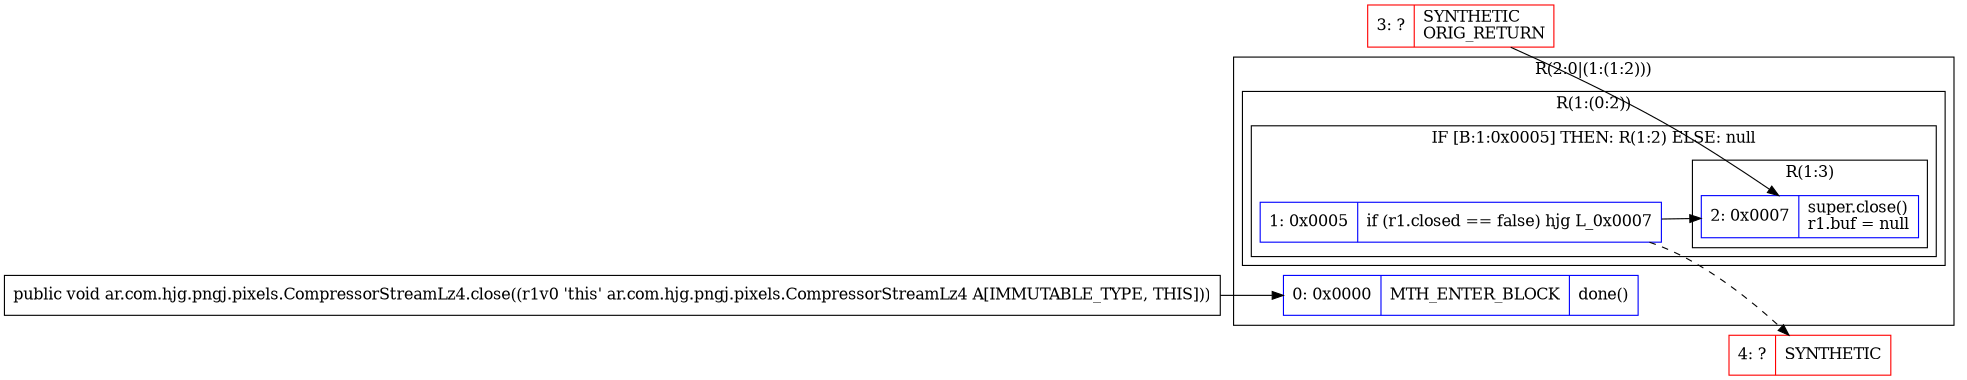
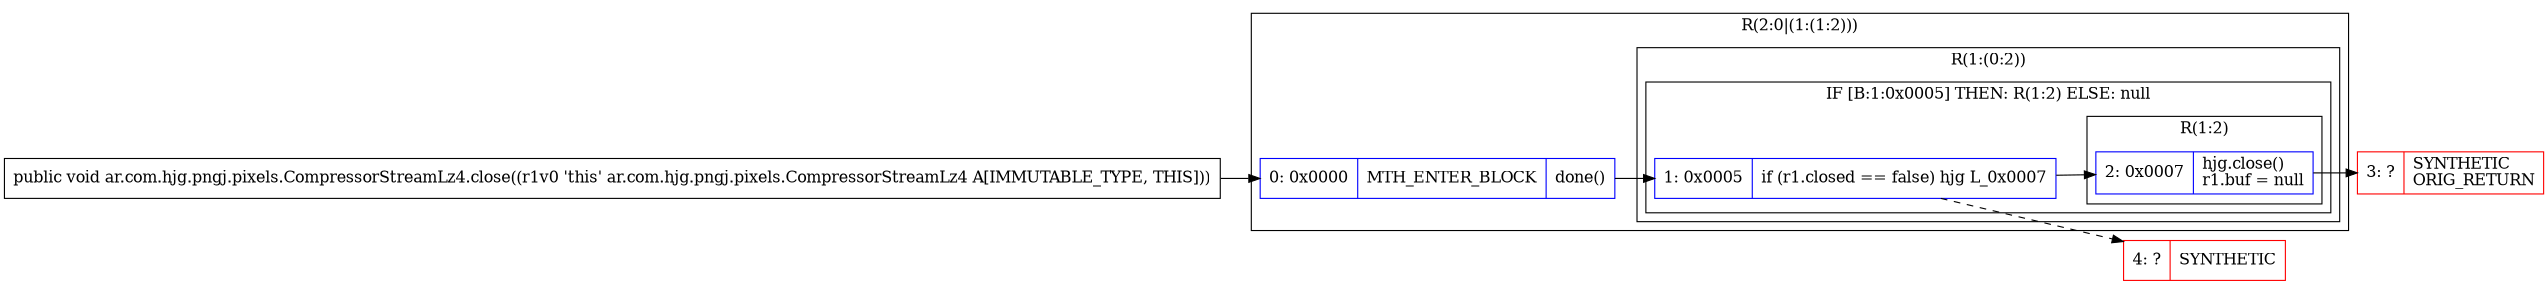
(1644, 112) -> (2330, 173)
(1810, 173) -> (2204, 129)
none -> (1629, 178)
(1858, 208) -> (2243, 164)
